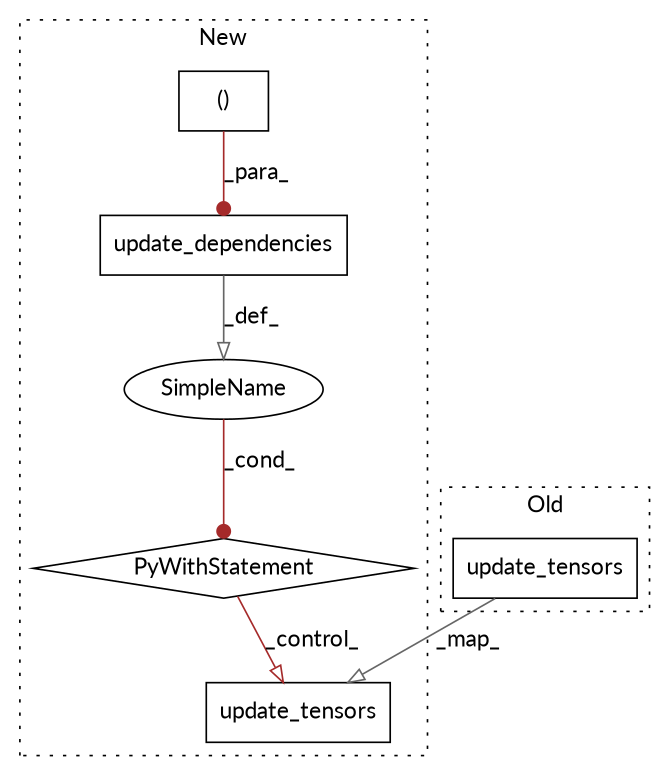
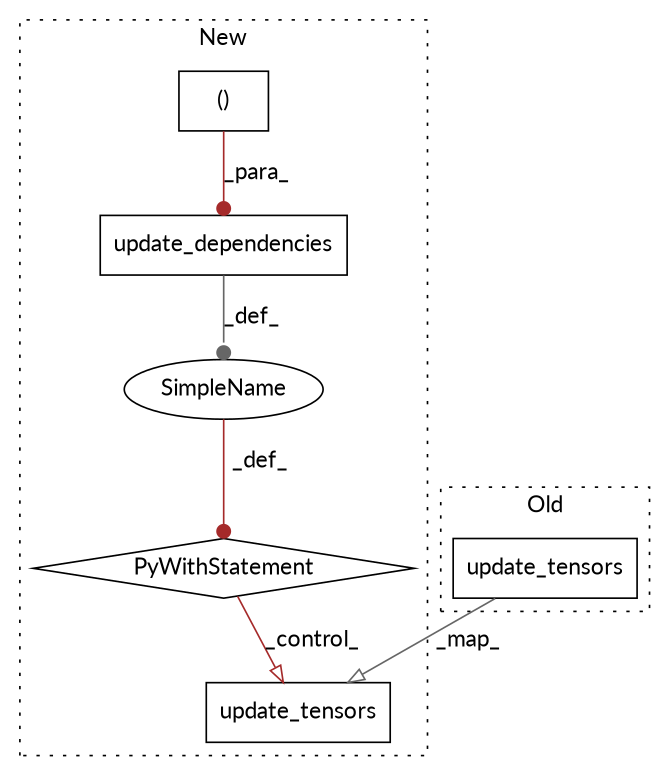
(224, 309) -> (224, 309)
(260, 461) -> (260, 461)
